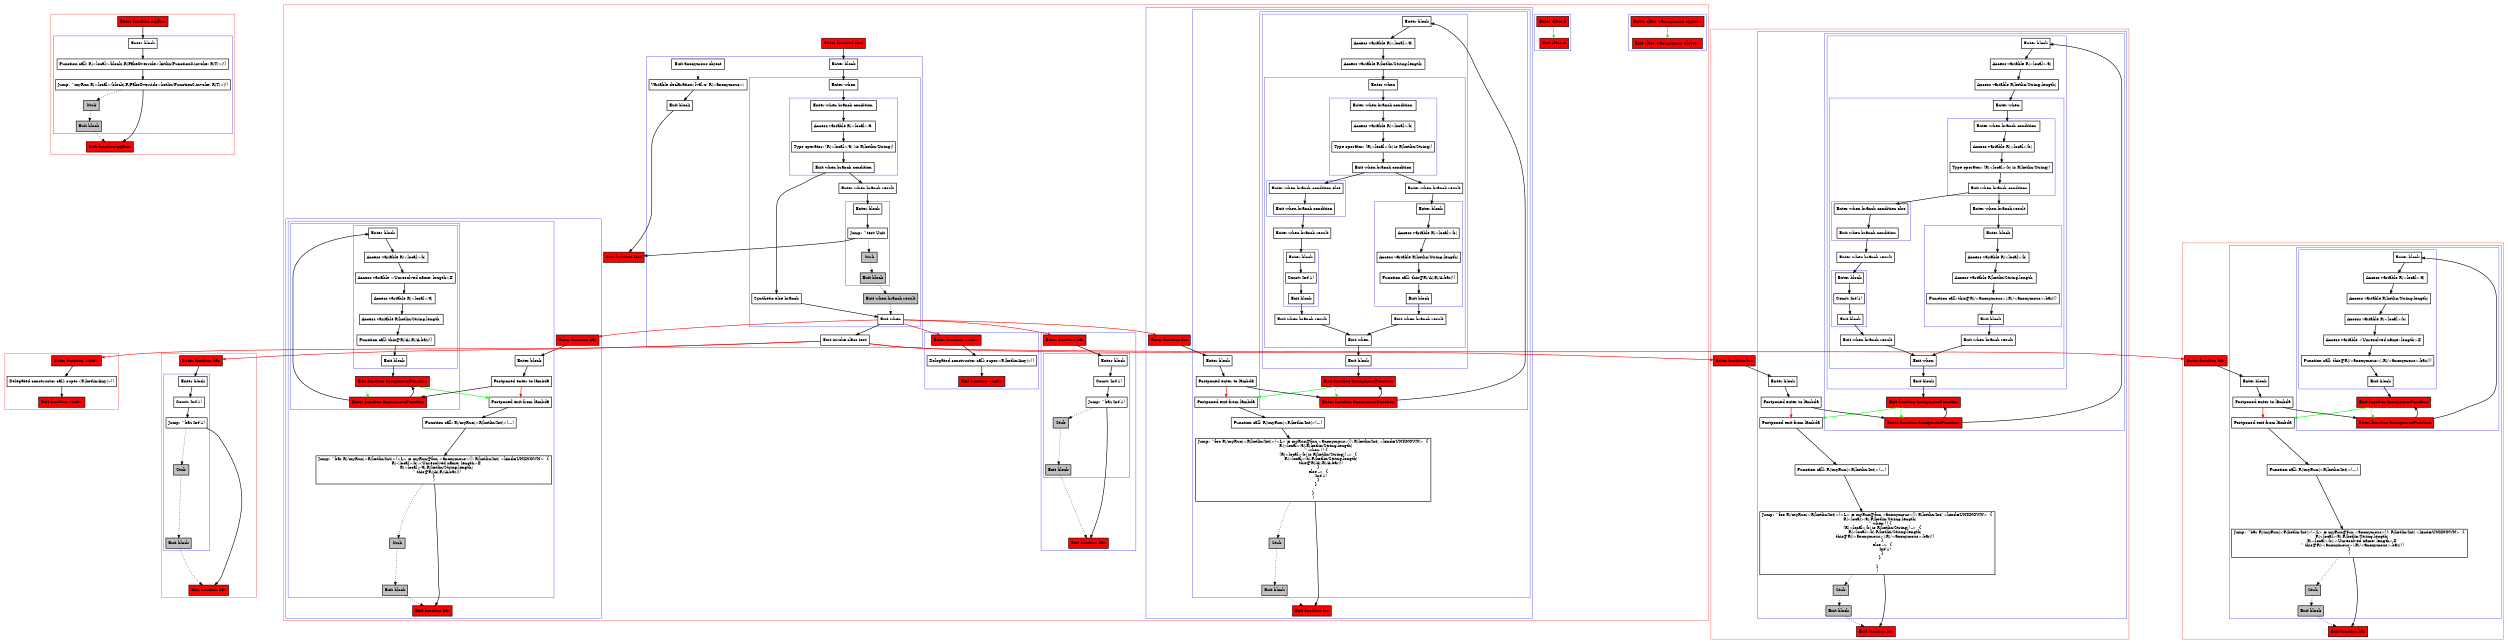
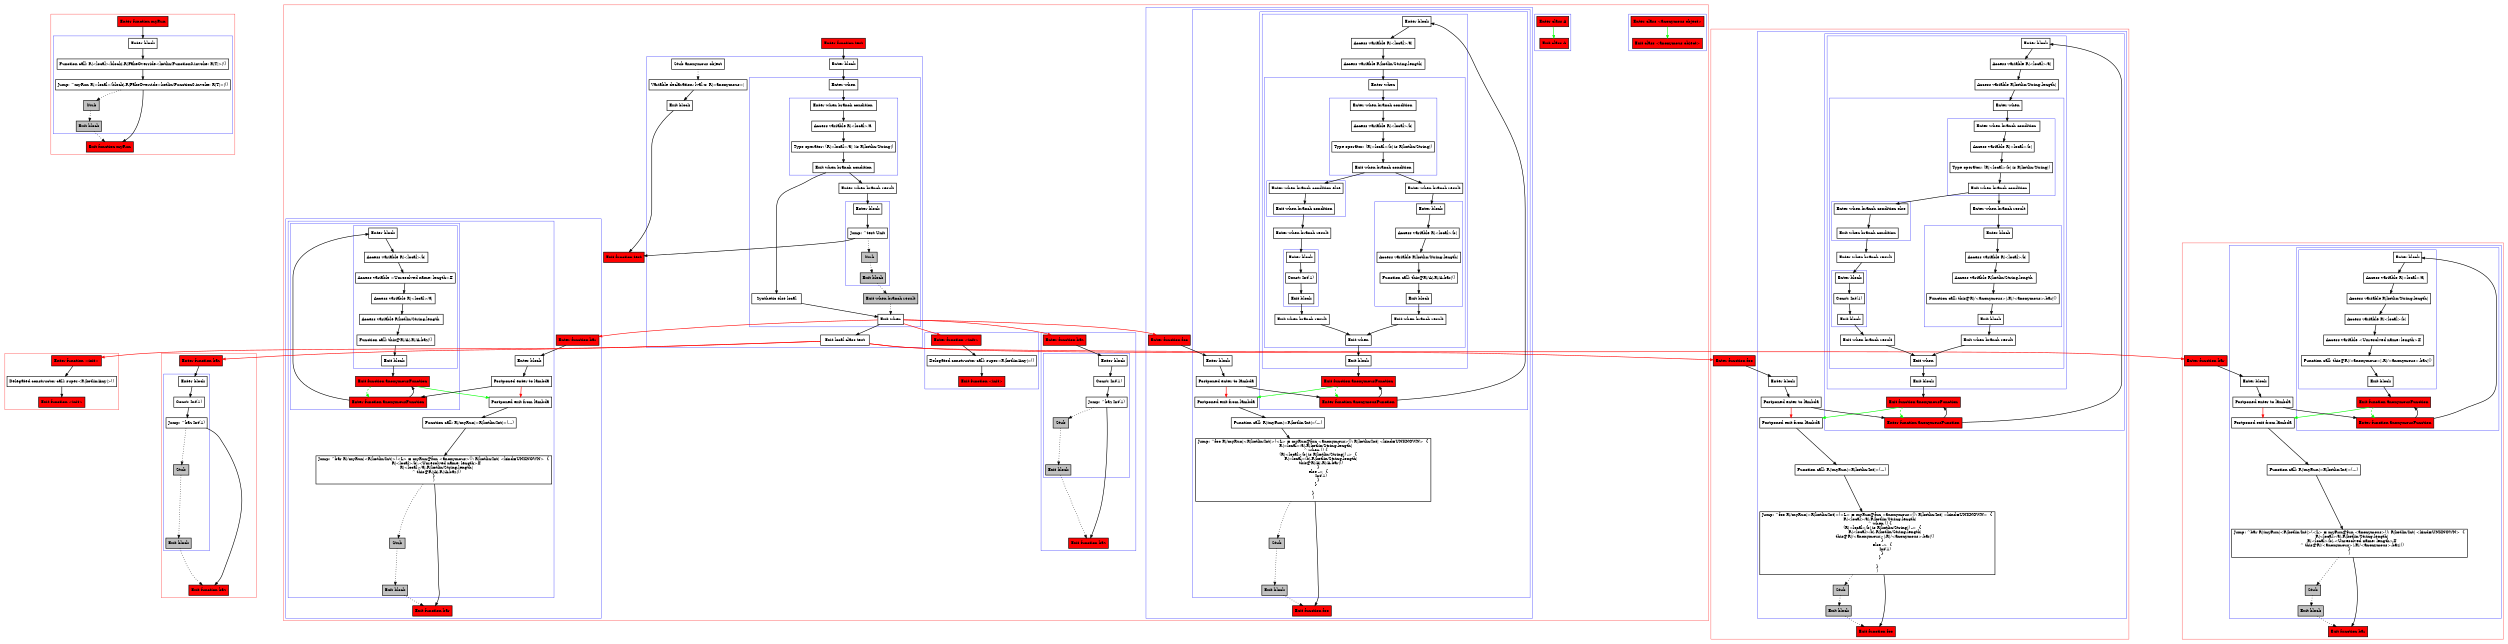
(698, 64) -> (698, 64)
(777, 299) -> (777, 299)
(845, 340) -> (845, 340)
